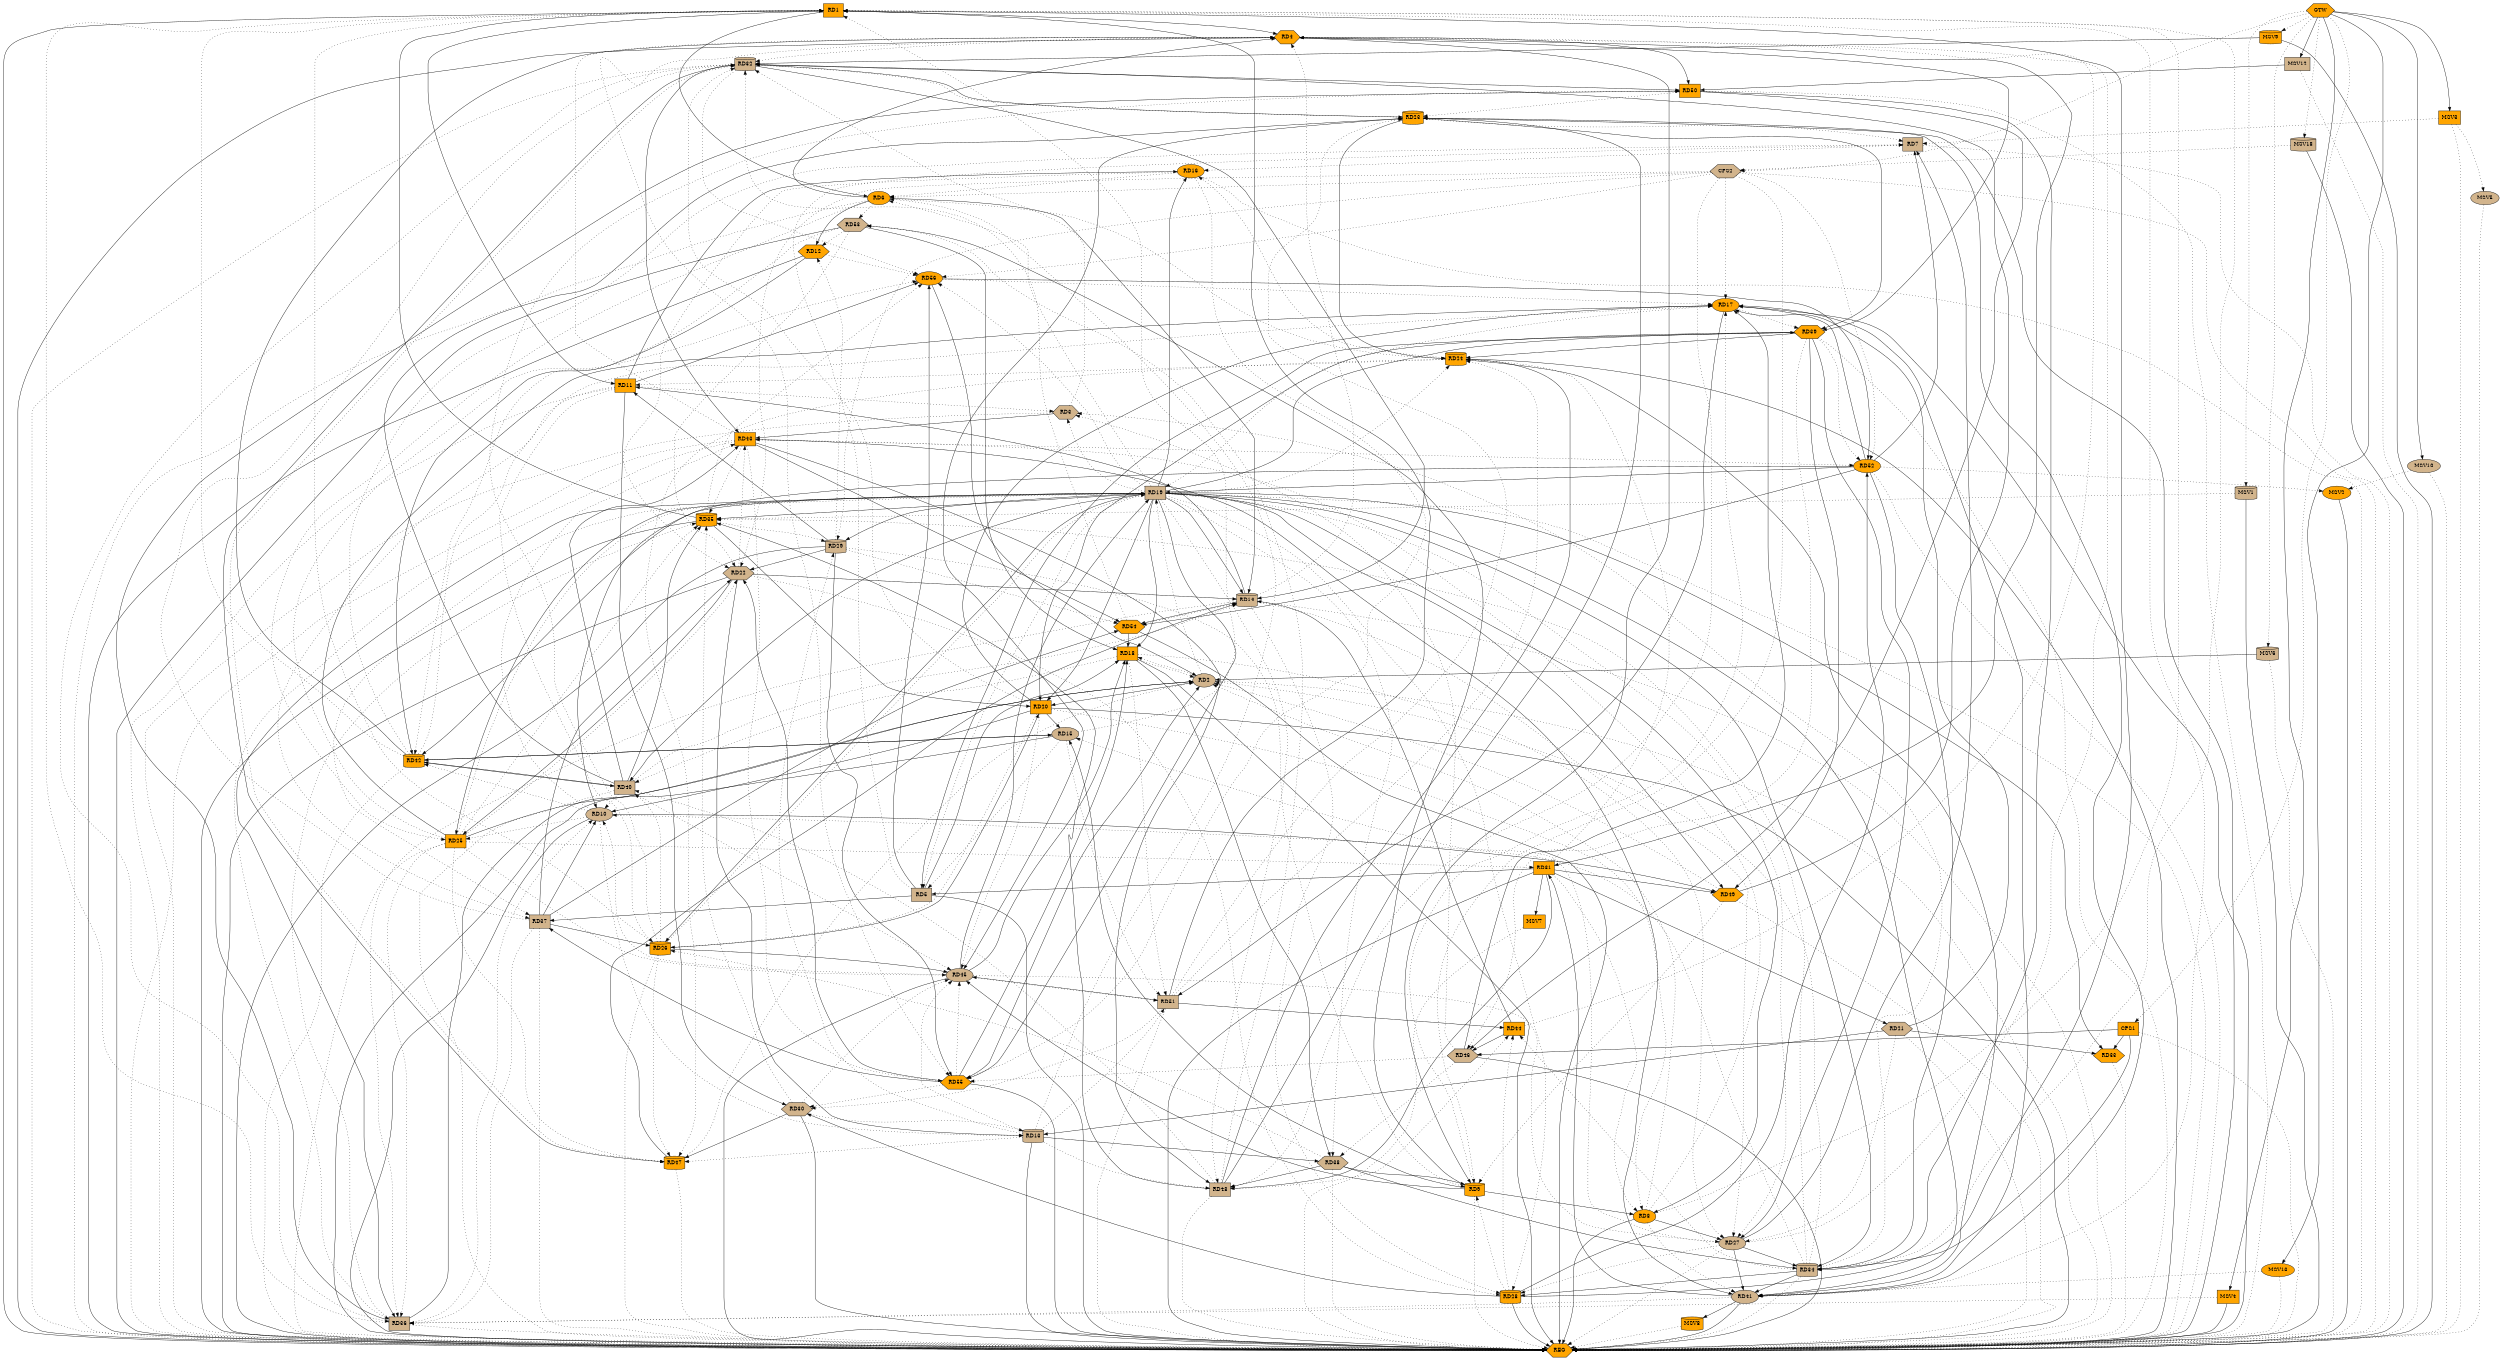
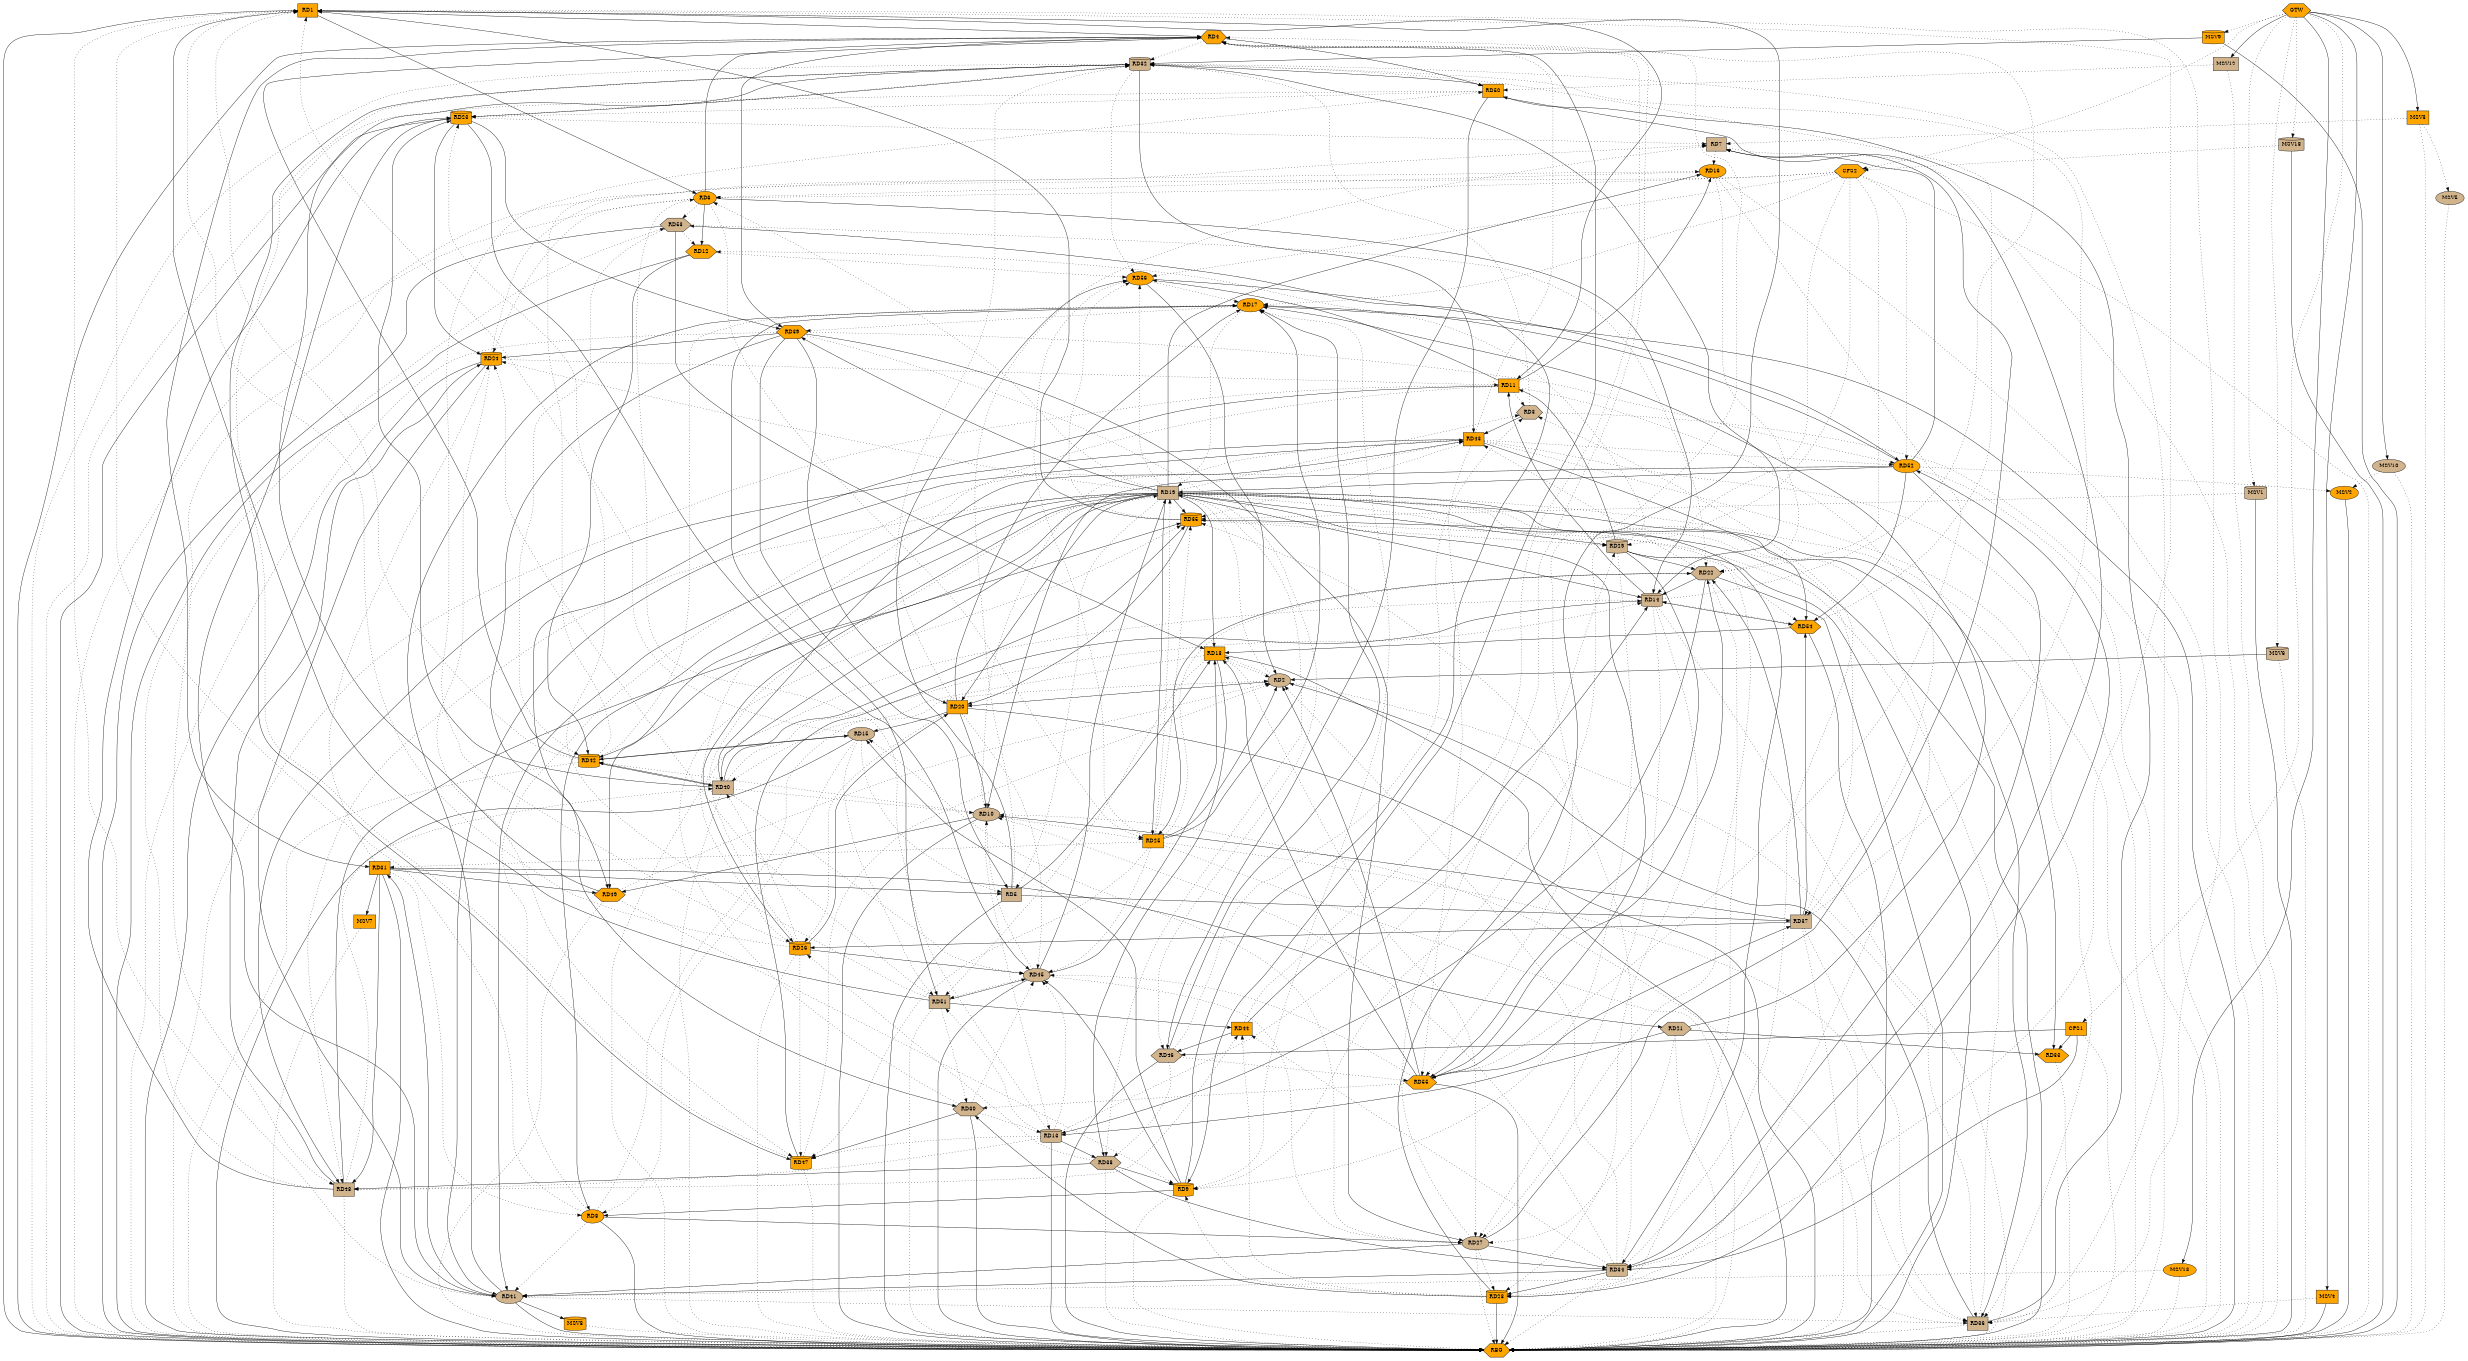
(1994, 77) -> (1860, 77)
(1726, 171) -> (1850, 171)
(1507, 823) -> (697, 966)
